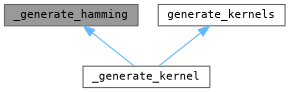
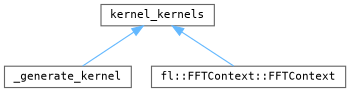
(71, 15) -> none
(222, 15) -> (158, 15)
none -> (249, 77)
